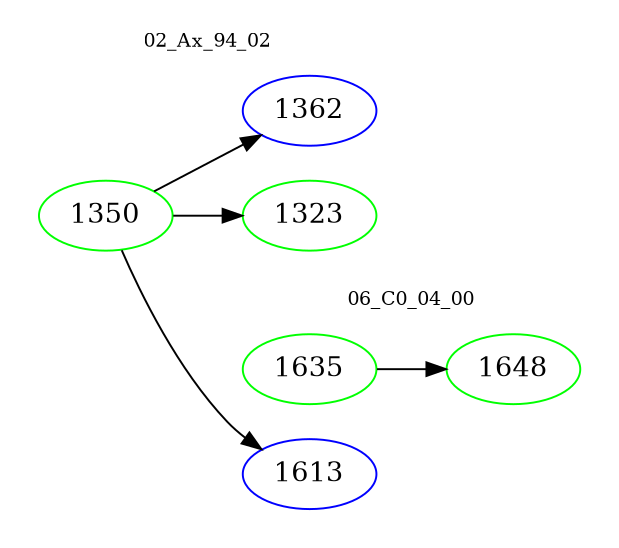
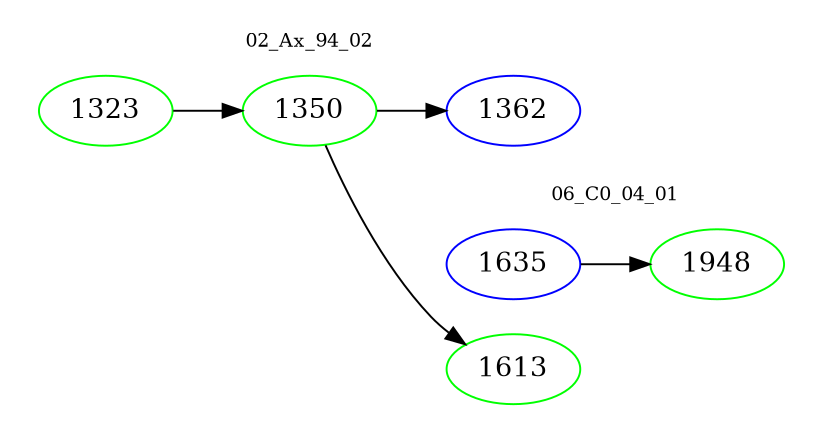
(198, 216) -> (198, 111)
(412, 300) -> (615, 195)
(310, 369) -> (513, 264)
(513, 369) -> (717, 264)
(310, 474) -> (513, 369)
